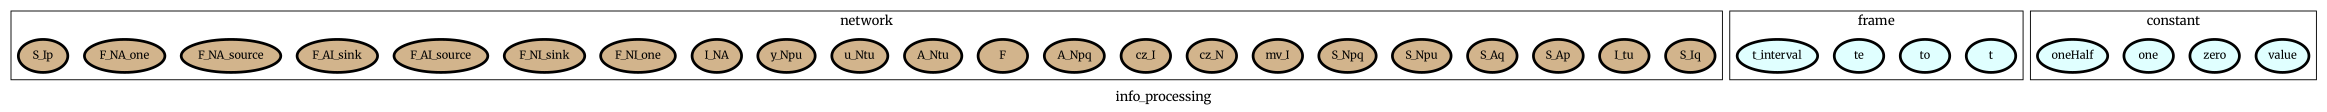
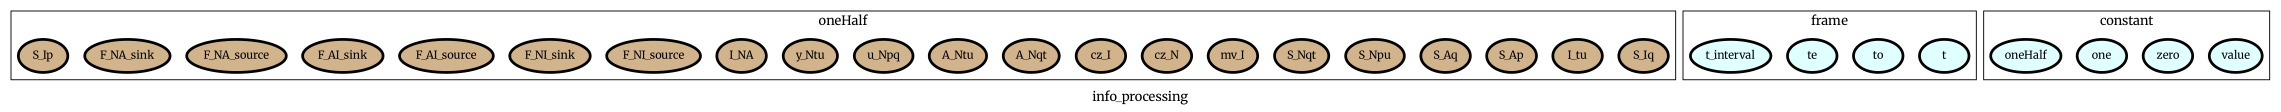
(867, 22) -> (843, 22)
(125, 56) -> (127, 56)
(638, 56) -> (654, 56)
(786, 56) -> (810, 56)
(860, 56) -> (884, 56)
(1003, 56) -> none
(1074, 56) -> (1031, 56)
(1348, 56) -> (1302, 56)
